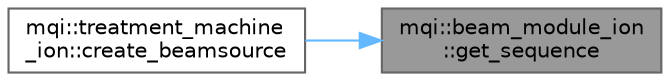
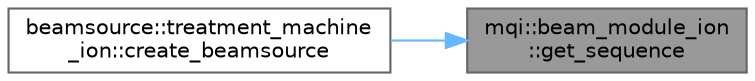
(157, 41) -> (199, 41)
